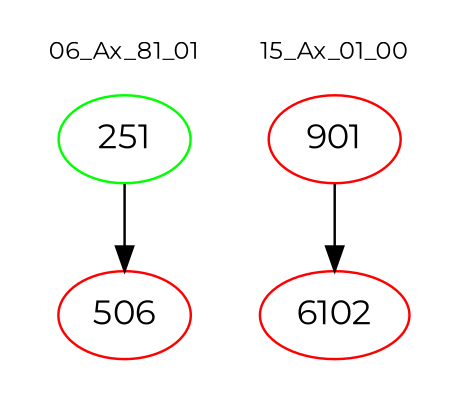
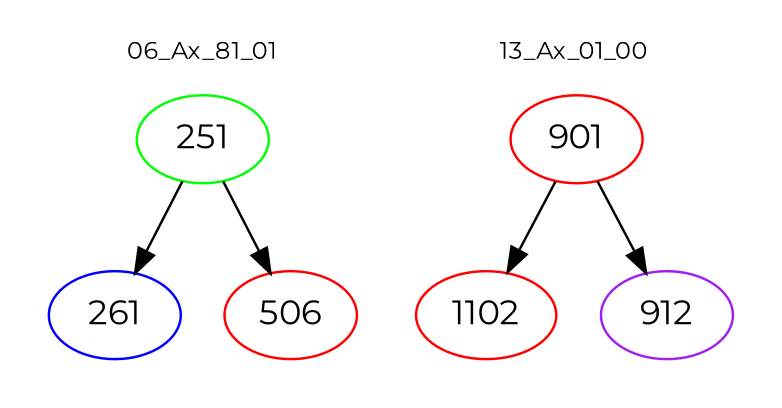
(335, 53) -> (574, 53)
none -> (115, 315)
(335, 315) -> (486, 315)
none -> (667, 315)
